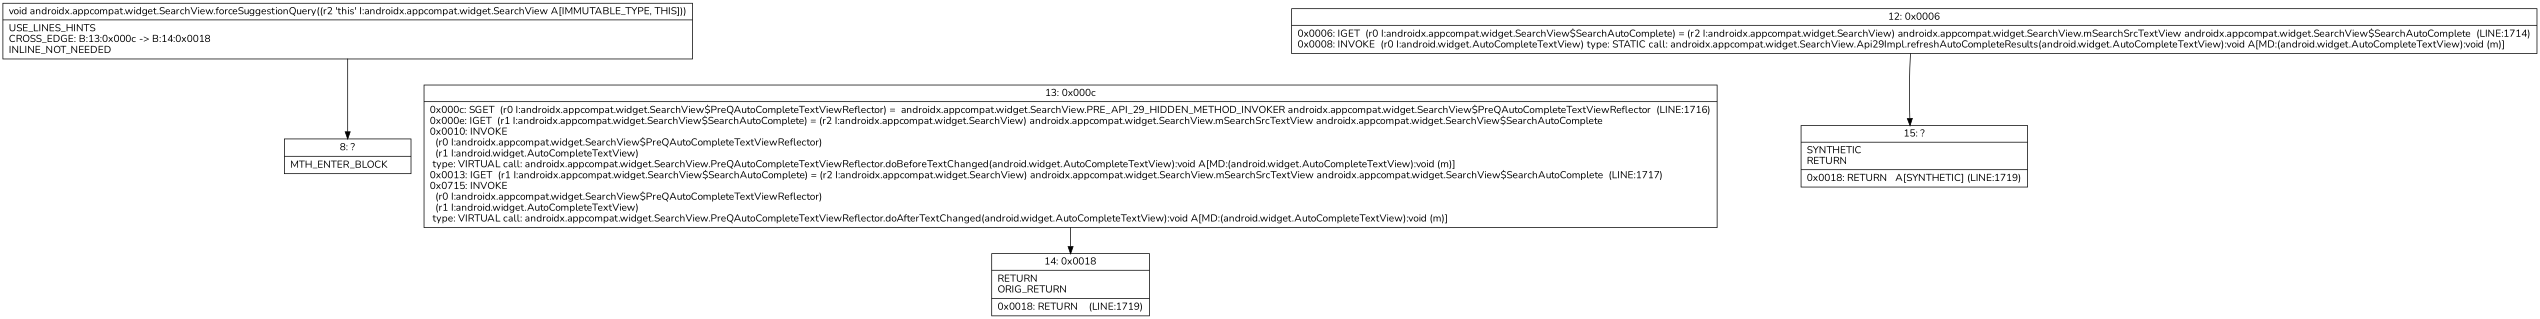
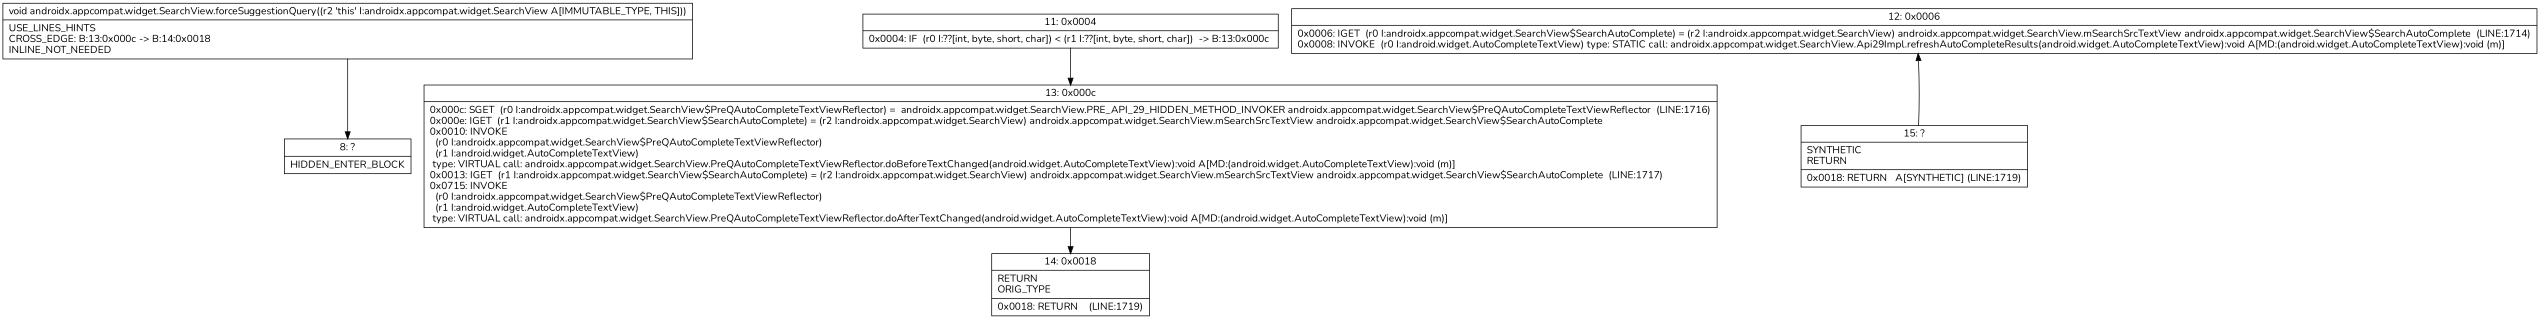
none -> (1071, 31)
(1909, 86) -> (1919, 93)
(339, 165) -> (348, 165)
(1033, 289) -> (1024, 289)
